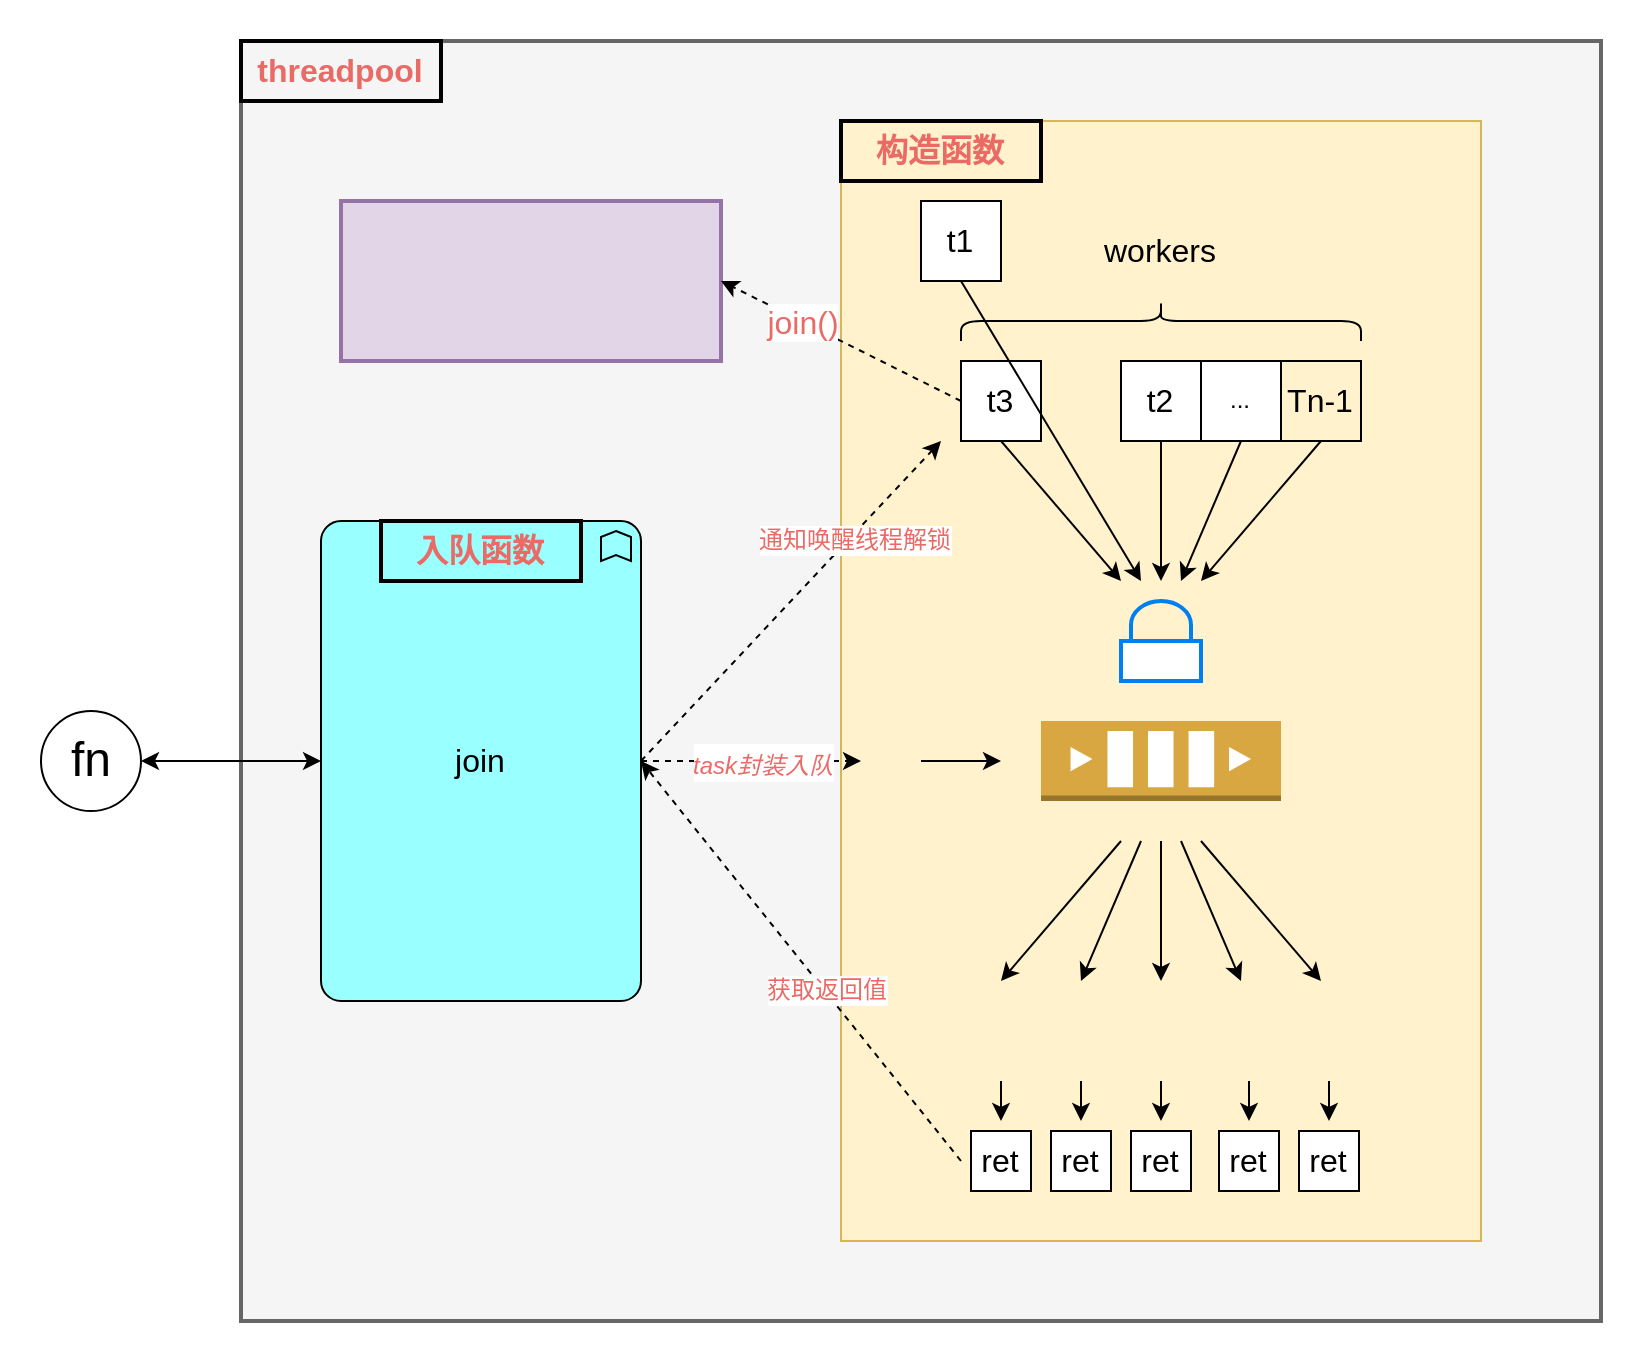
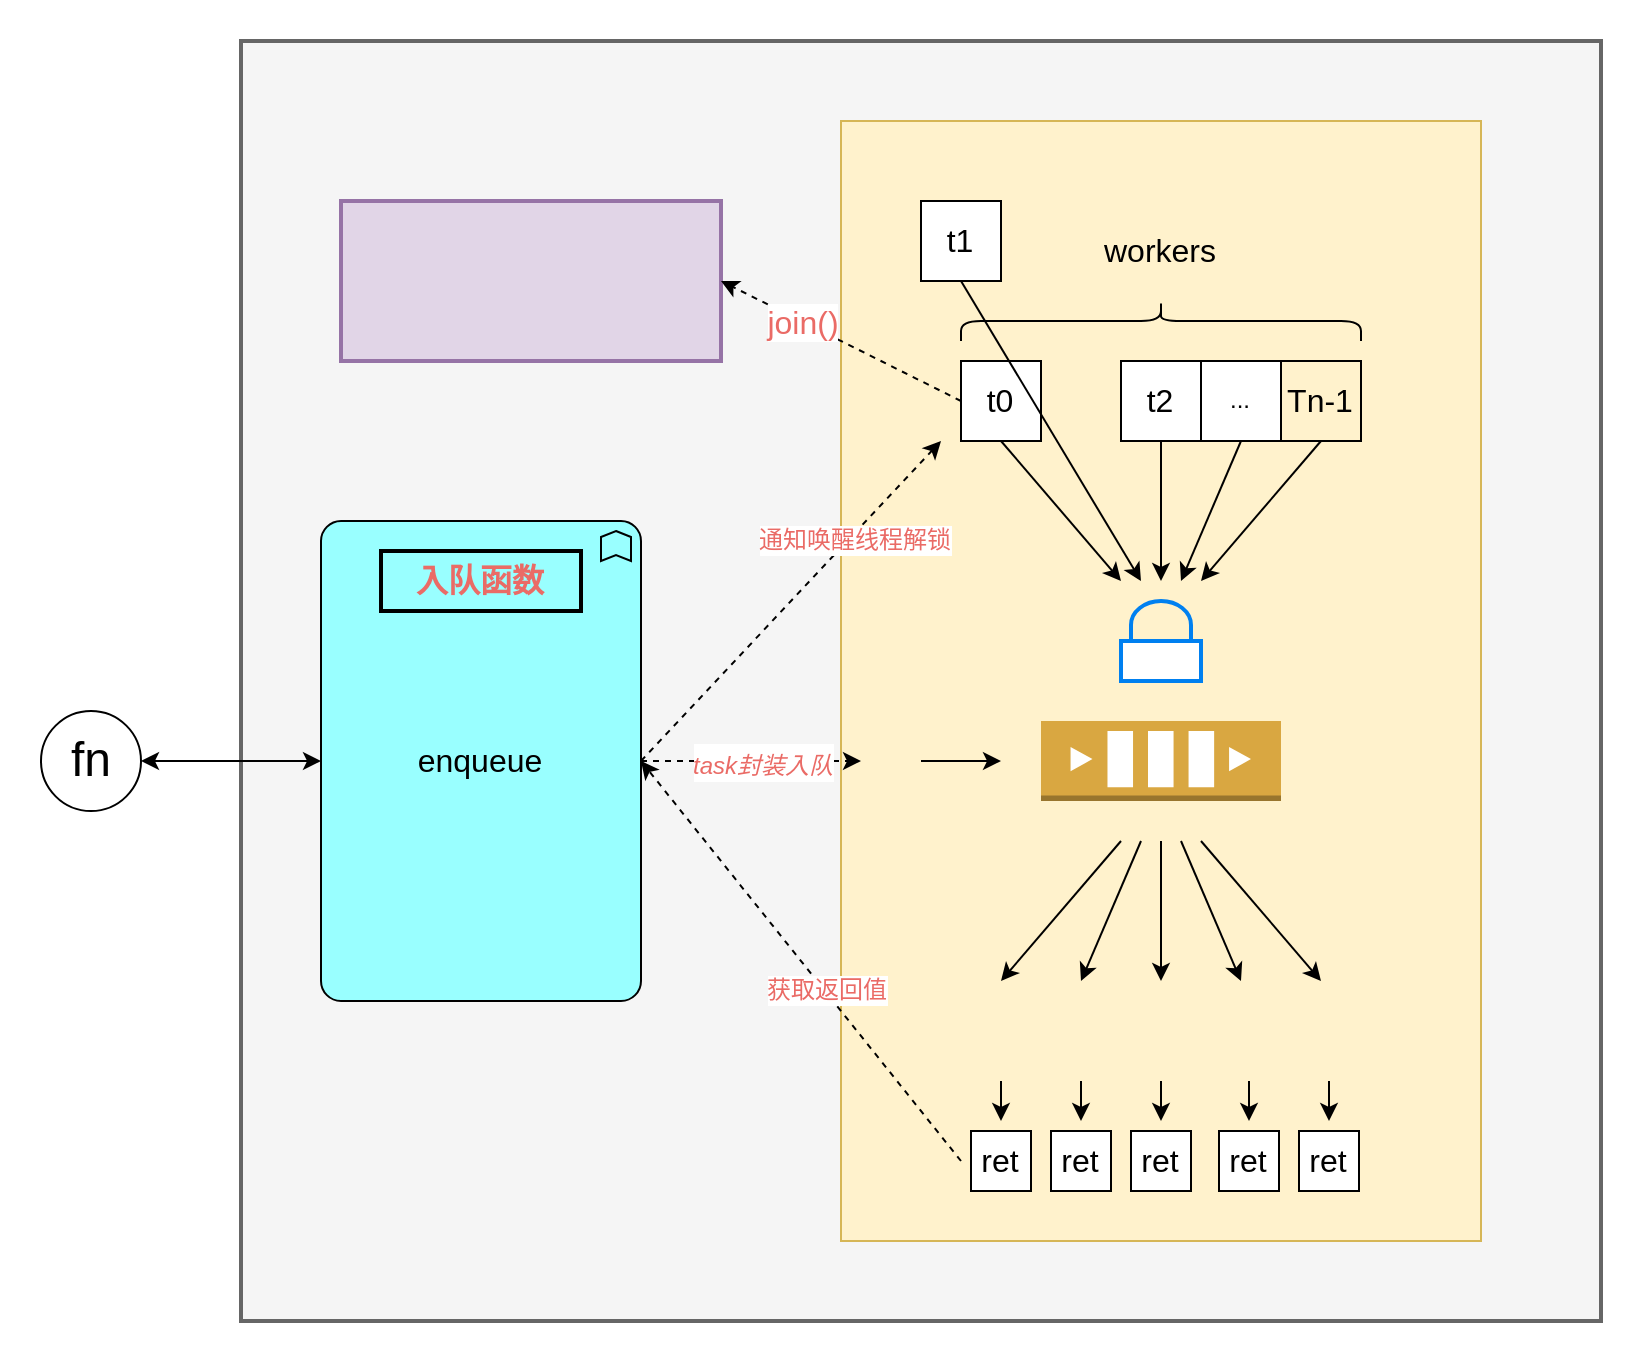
(341, 71) -> none
(941, 151) -> none
(1001, 401) -> (1001, 401)
(481, 551) -> (481, 581)
(481, 761) -> (481, 761)
